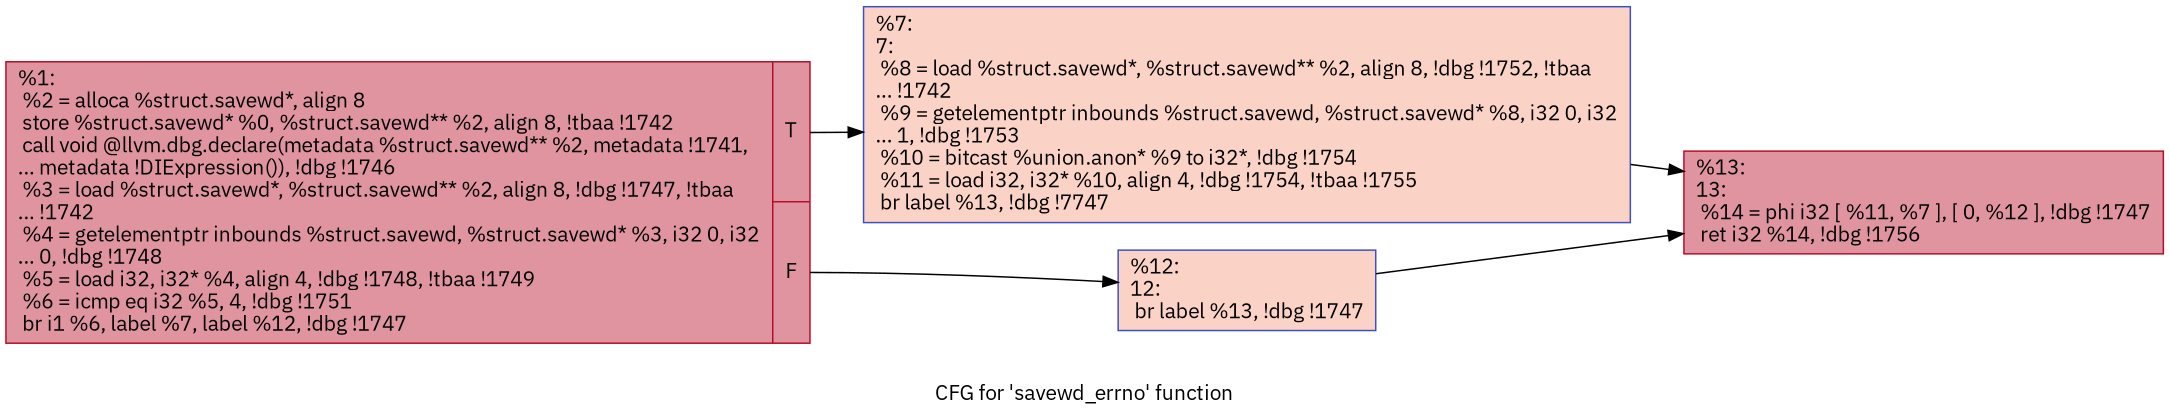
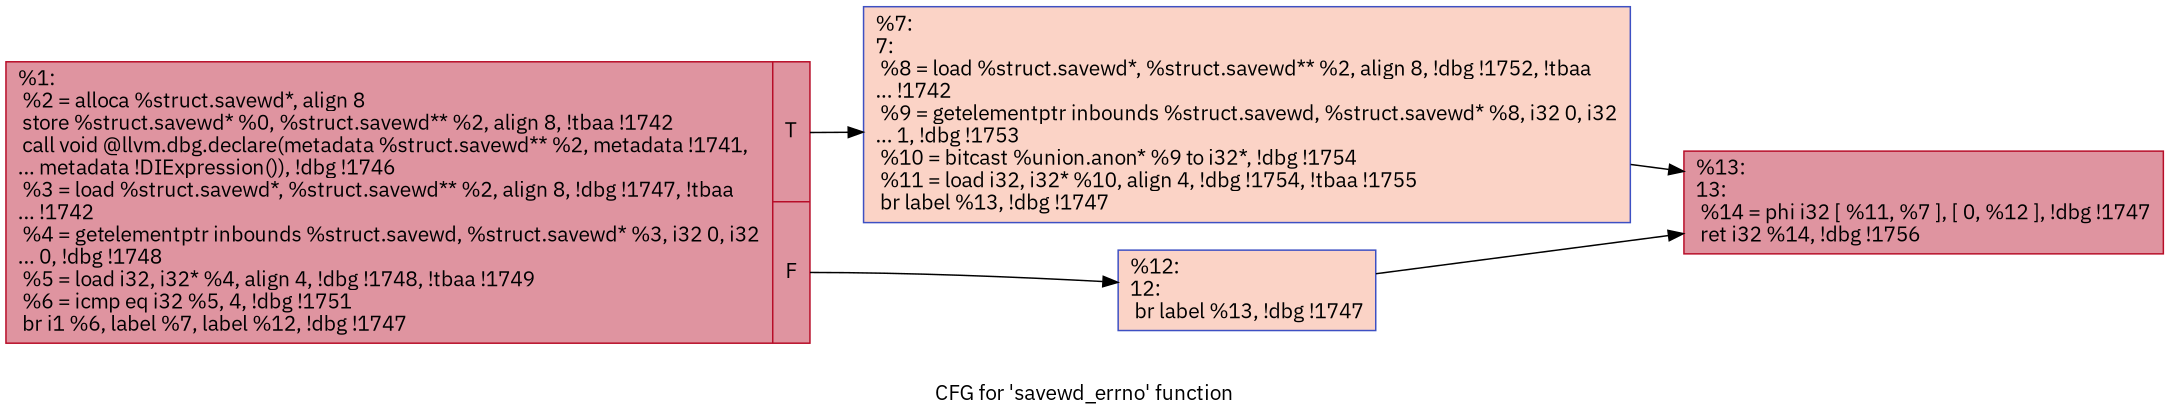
(992, 203) -> (992, 203)
